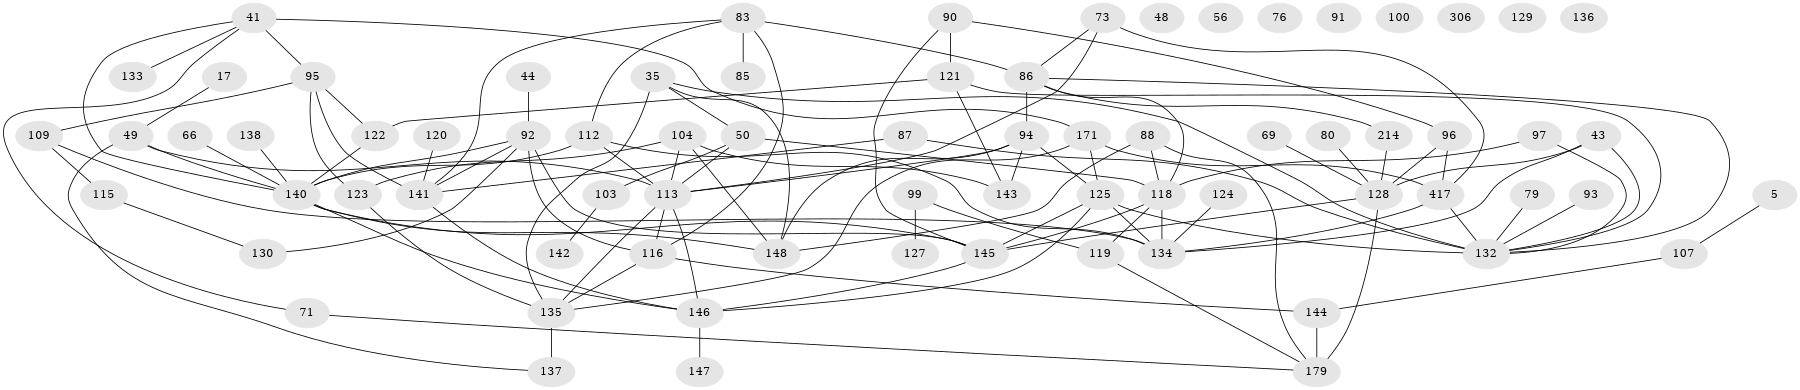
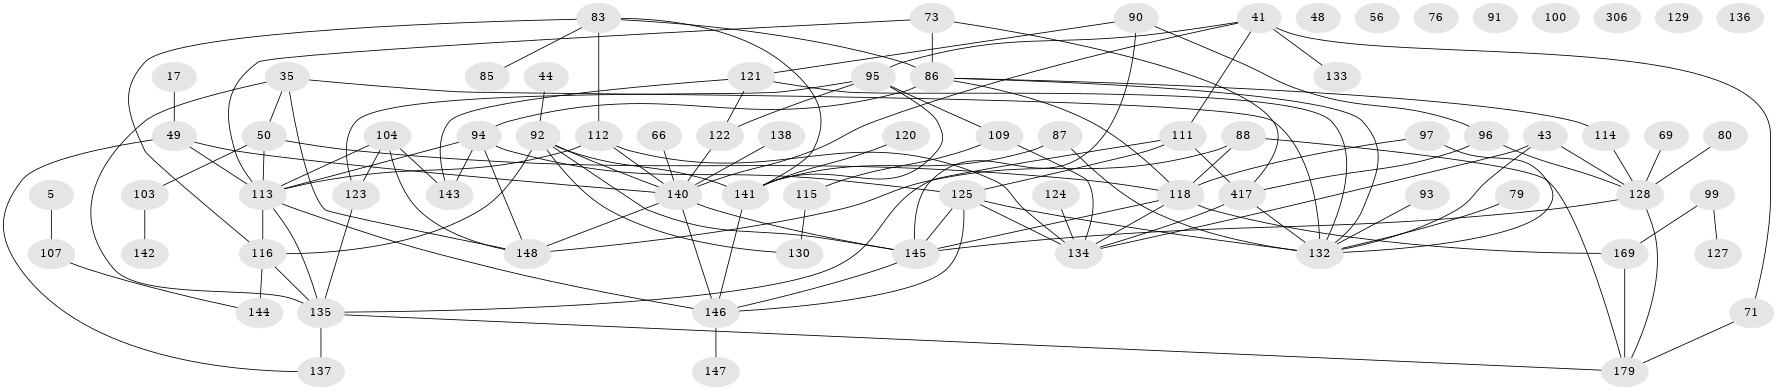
(1087, 136) -> (1183, 136)
(1389, 136) -> (1606, 136)
(1100, 254) -> (1625, 254)
(1317, 343) -> (973, 343)
